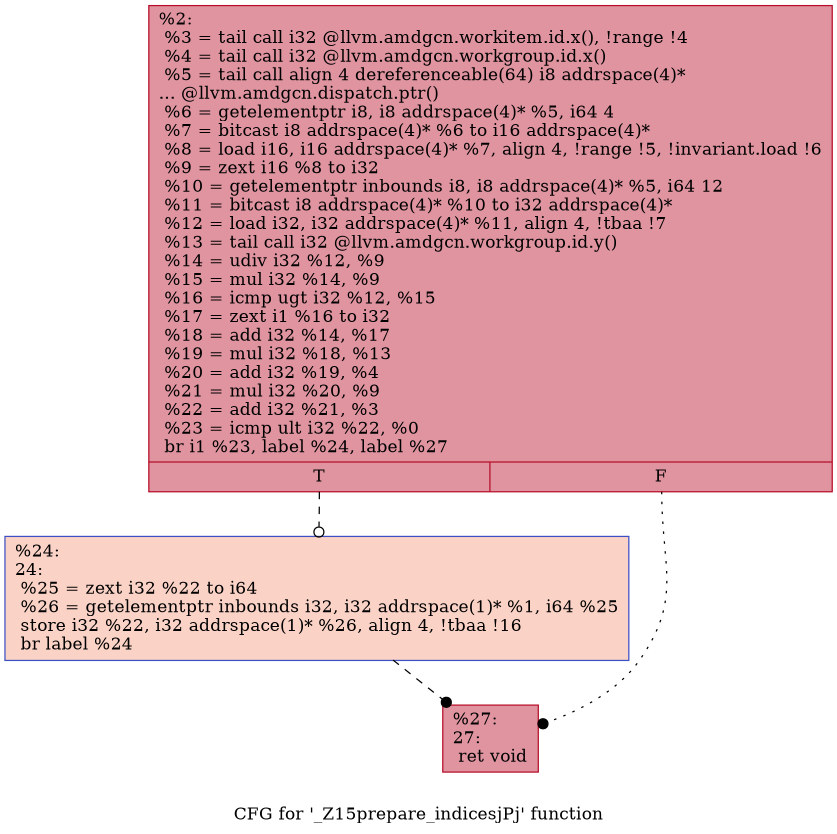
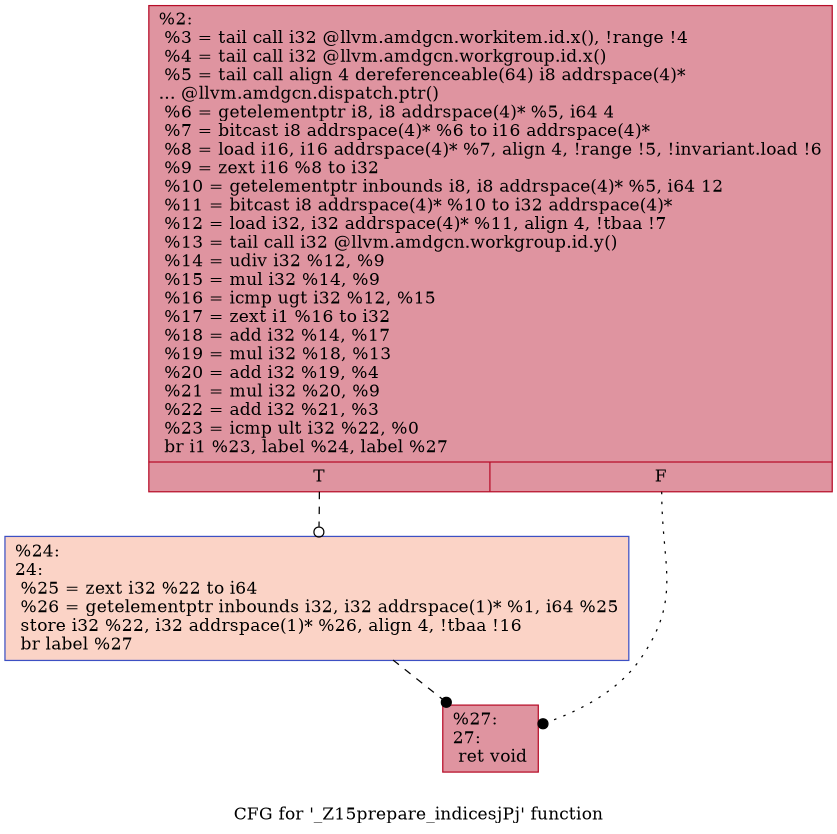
(74, 644) -> (74, 644)
